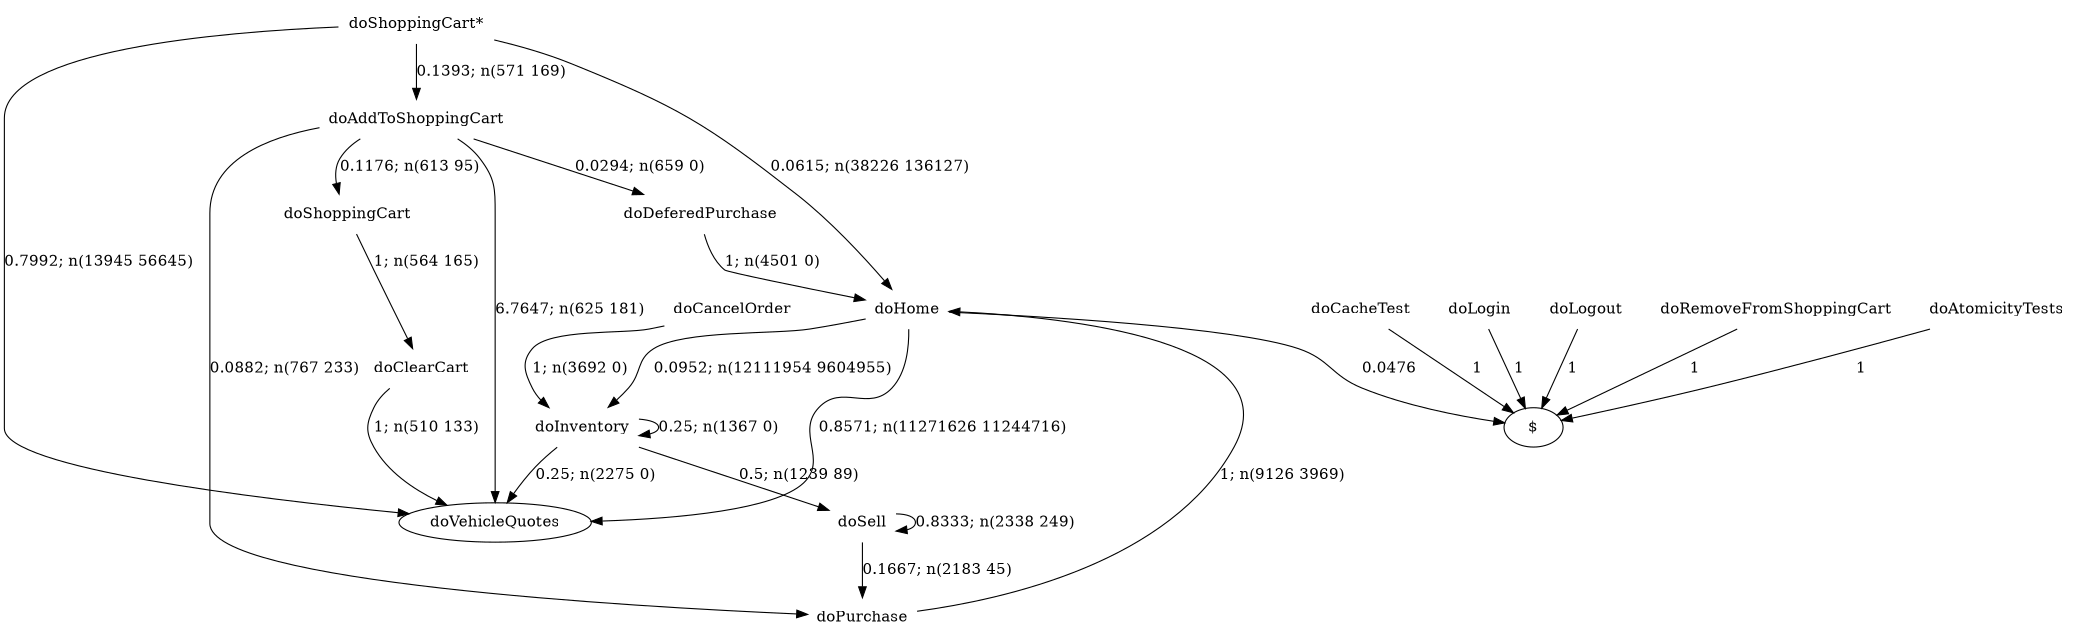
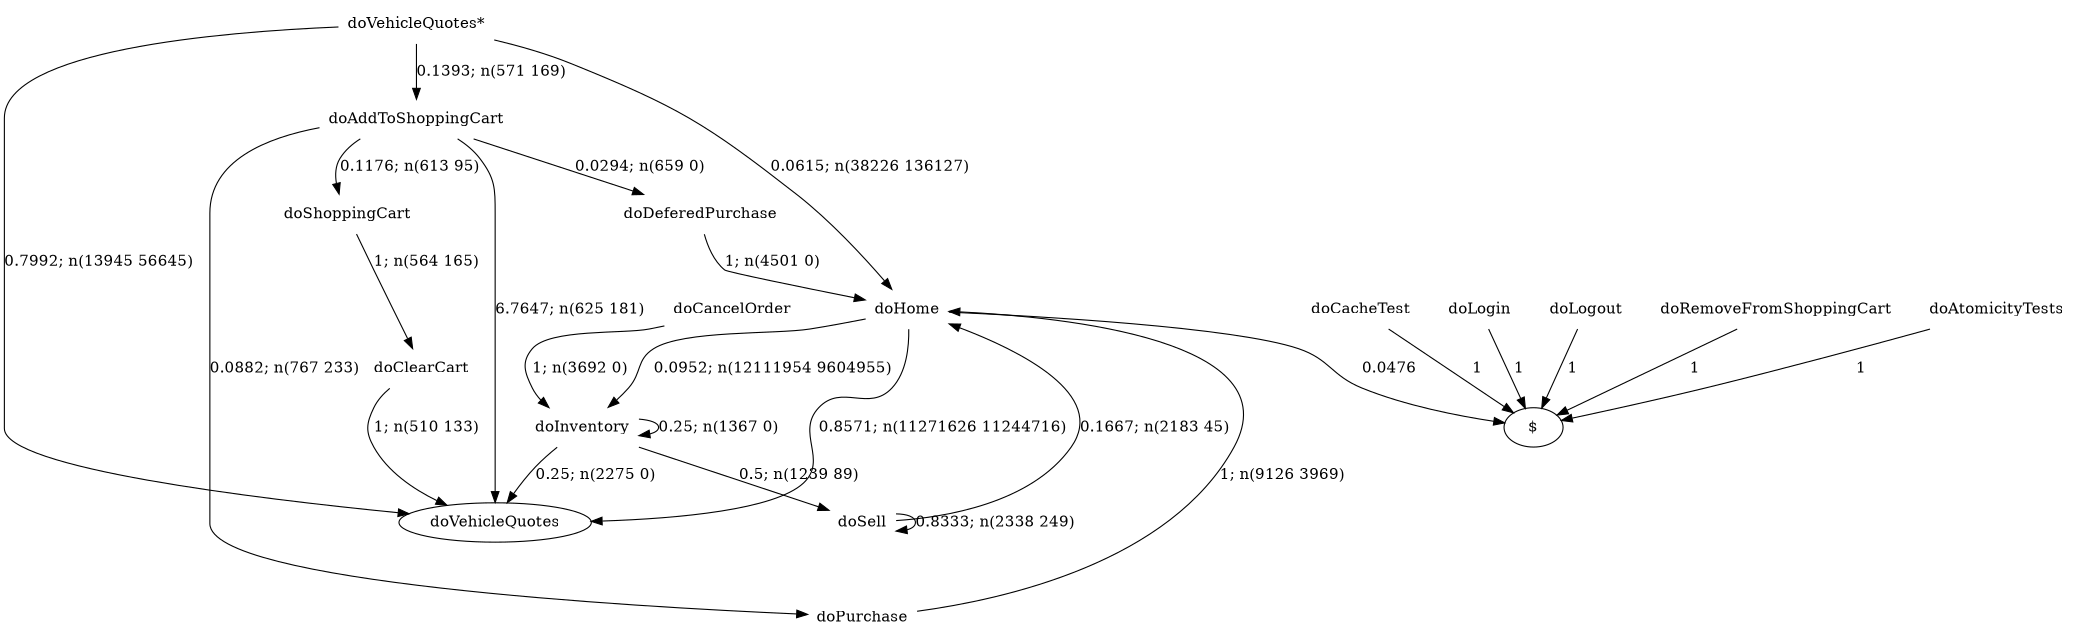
(416, 24) -> (416, 24)
(862, 565) -> (1068, 450)
